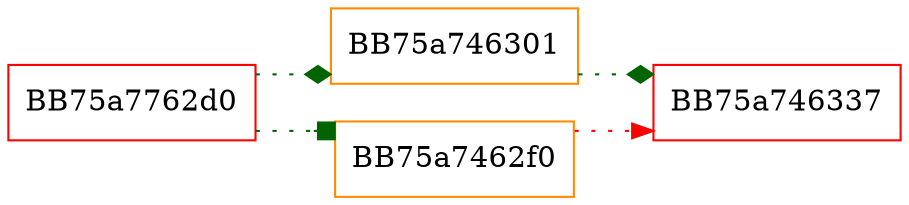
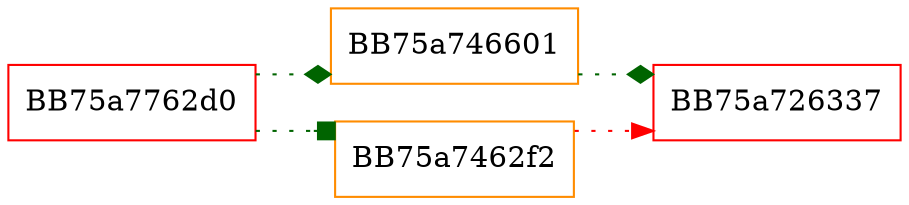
(454, 46) -> (454, 46)
(777, 103) -> (777, 103)
(454, 159) -> (454, 159)
